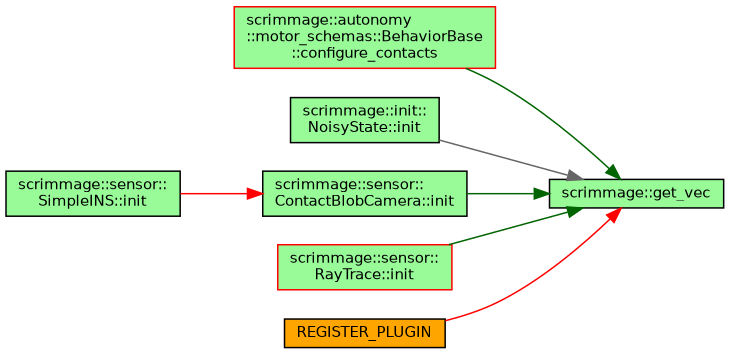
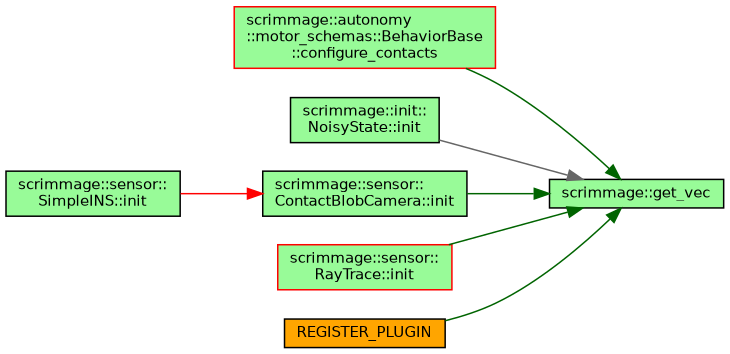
(534, 281) -> (534, 281)
